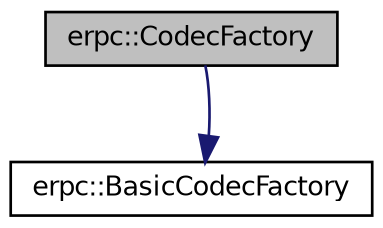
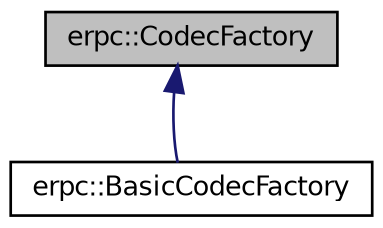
(209, 101) -> (174, 128)
